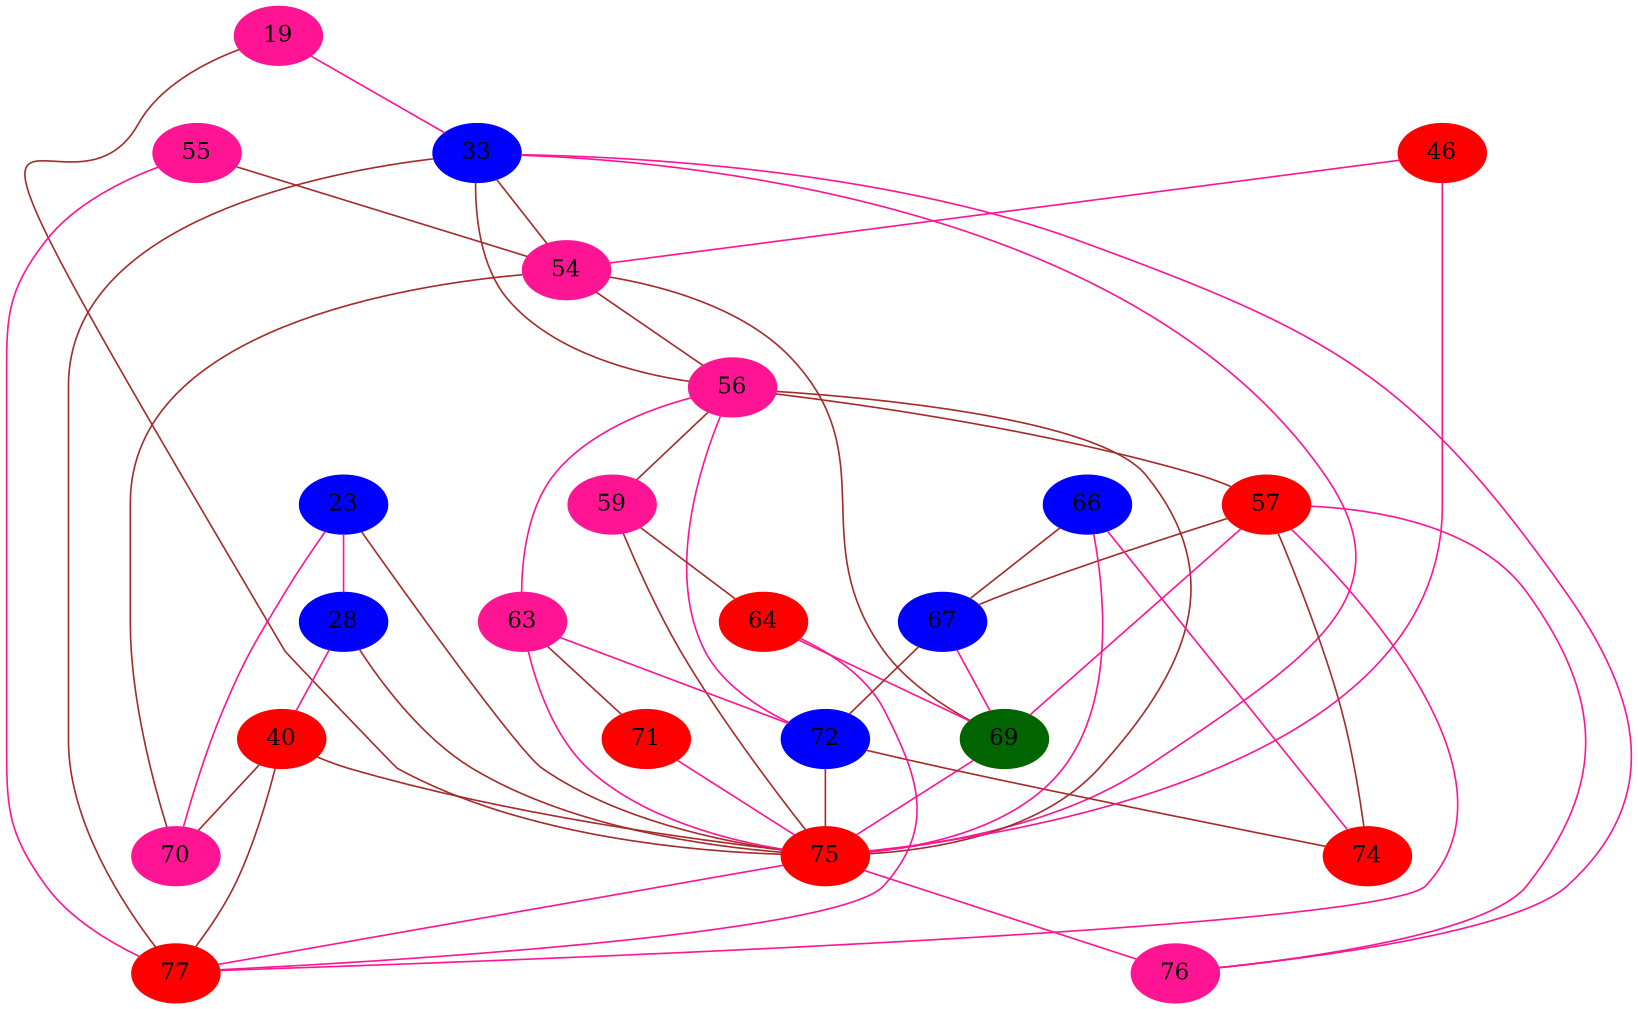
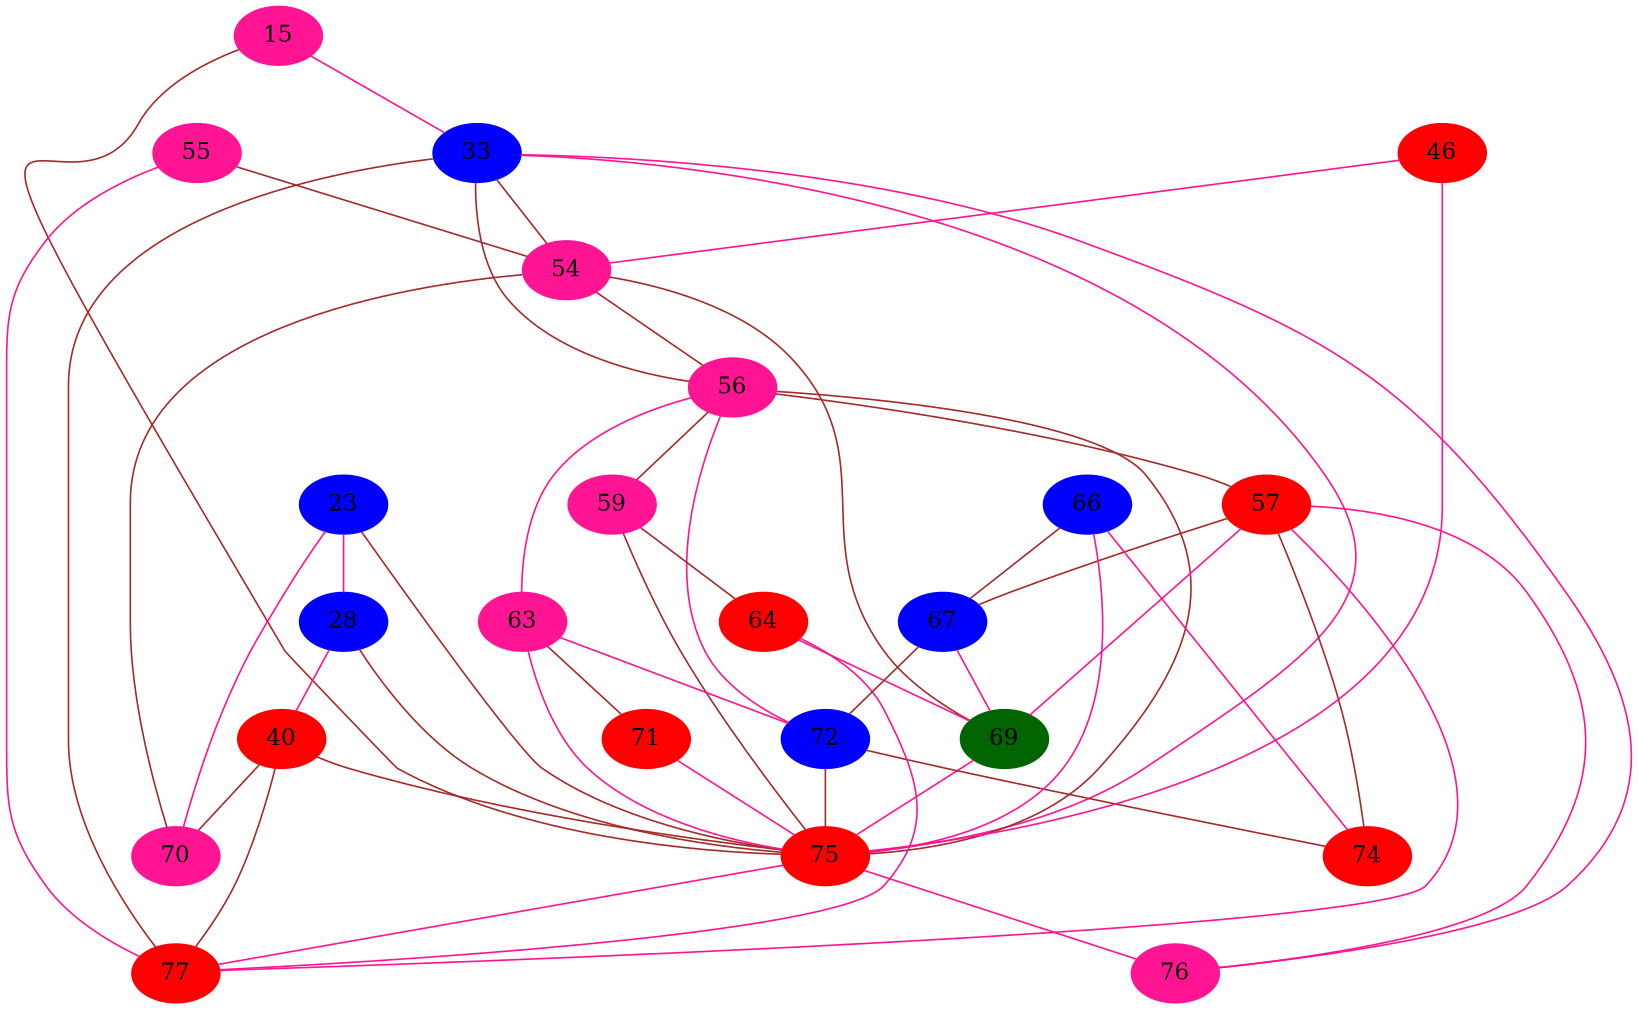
(278, 36) -> (278, 36)
